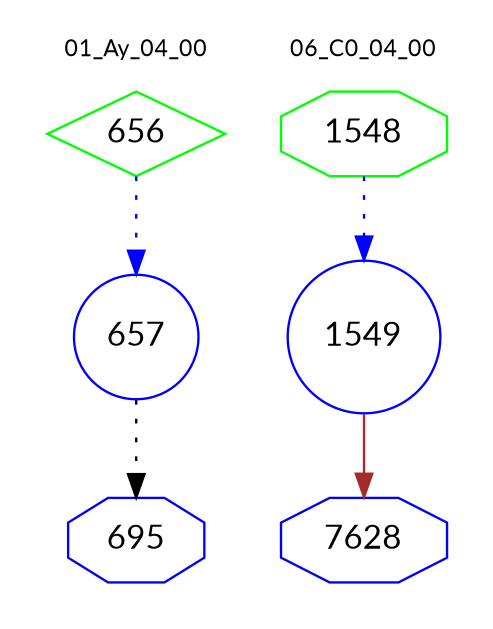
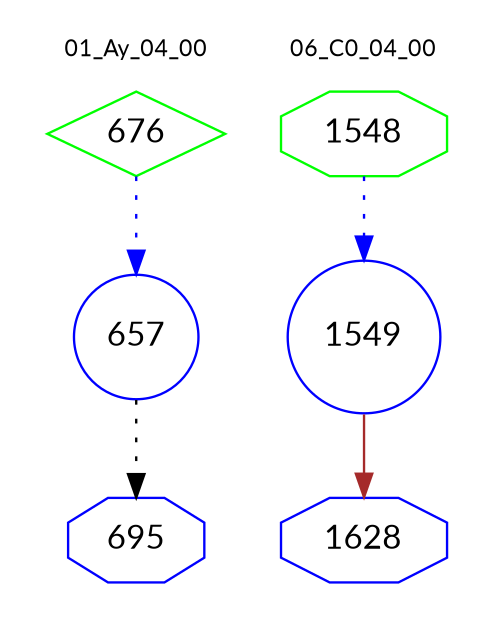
(136, 134) -> (136, 134)
(364, 540) -> (364, 540)
